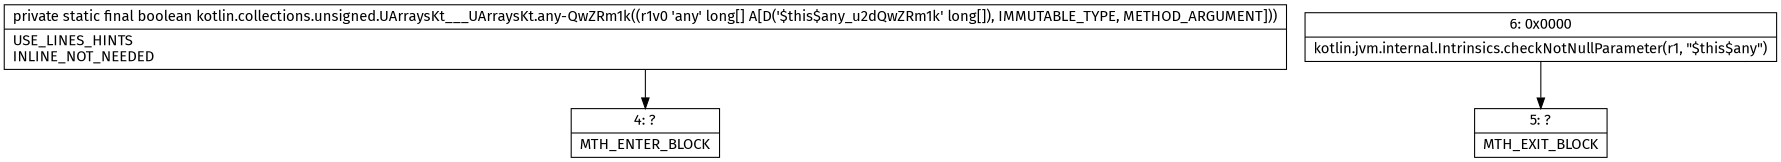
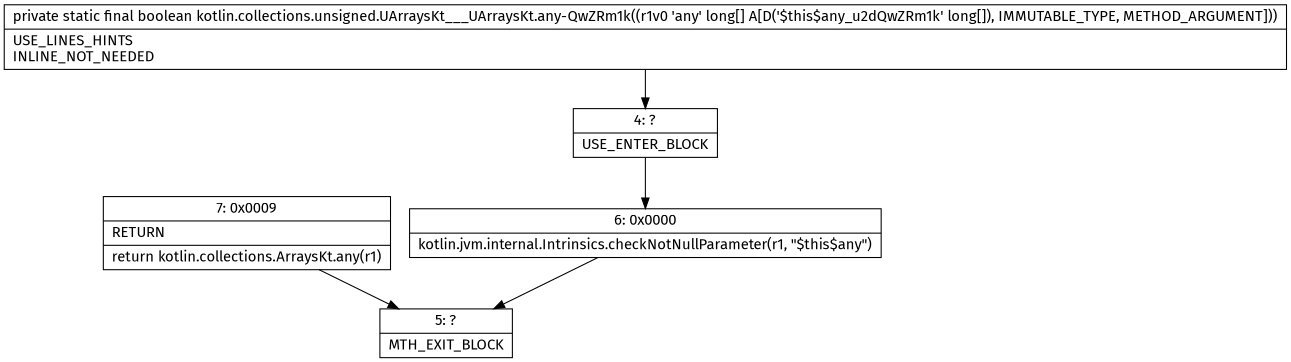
(645, 145) -> (645, 145)
none -> (645, 178)
none -> (247, 233)
